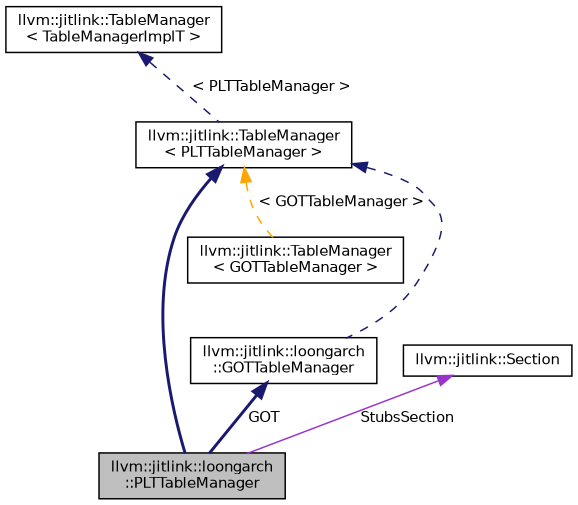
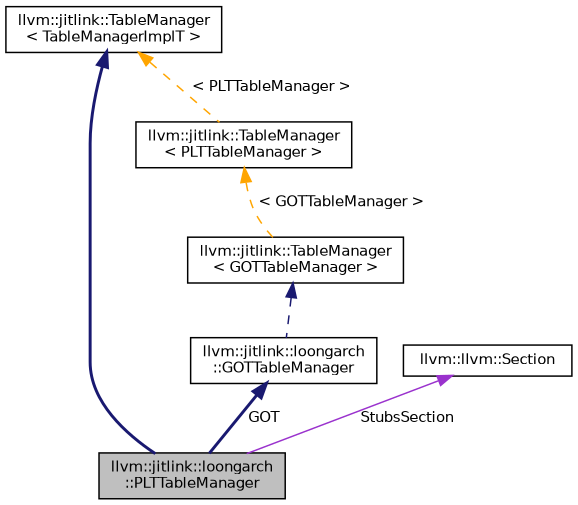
(185, 92) -> (185, 92)
(434, 251) -> (289, 318)
(163, 311) -> (90, 272)
(488, 361) -> (488, 361)
